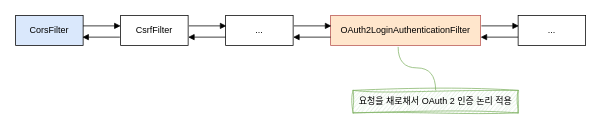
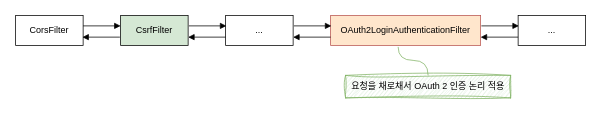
(49, 30) -> (49, 30)
(154, 30) -> (154, 30)
(435, 102) -> (428, 87)
